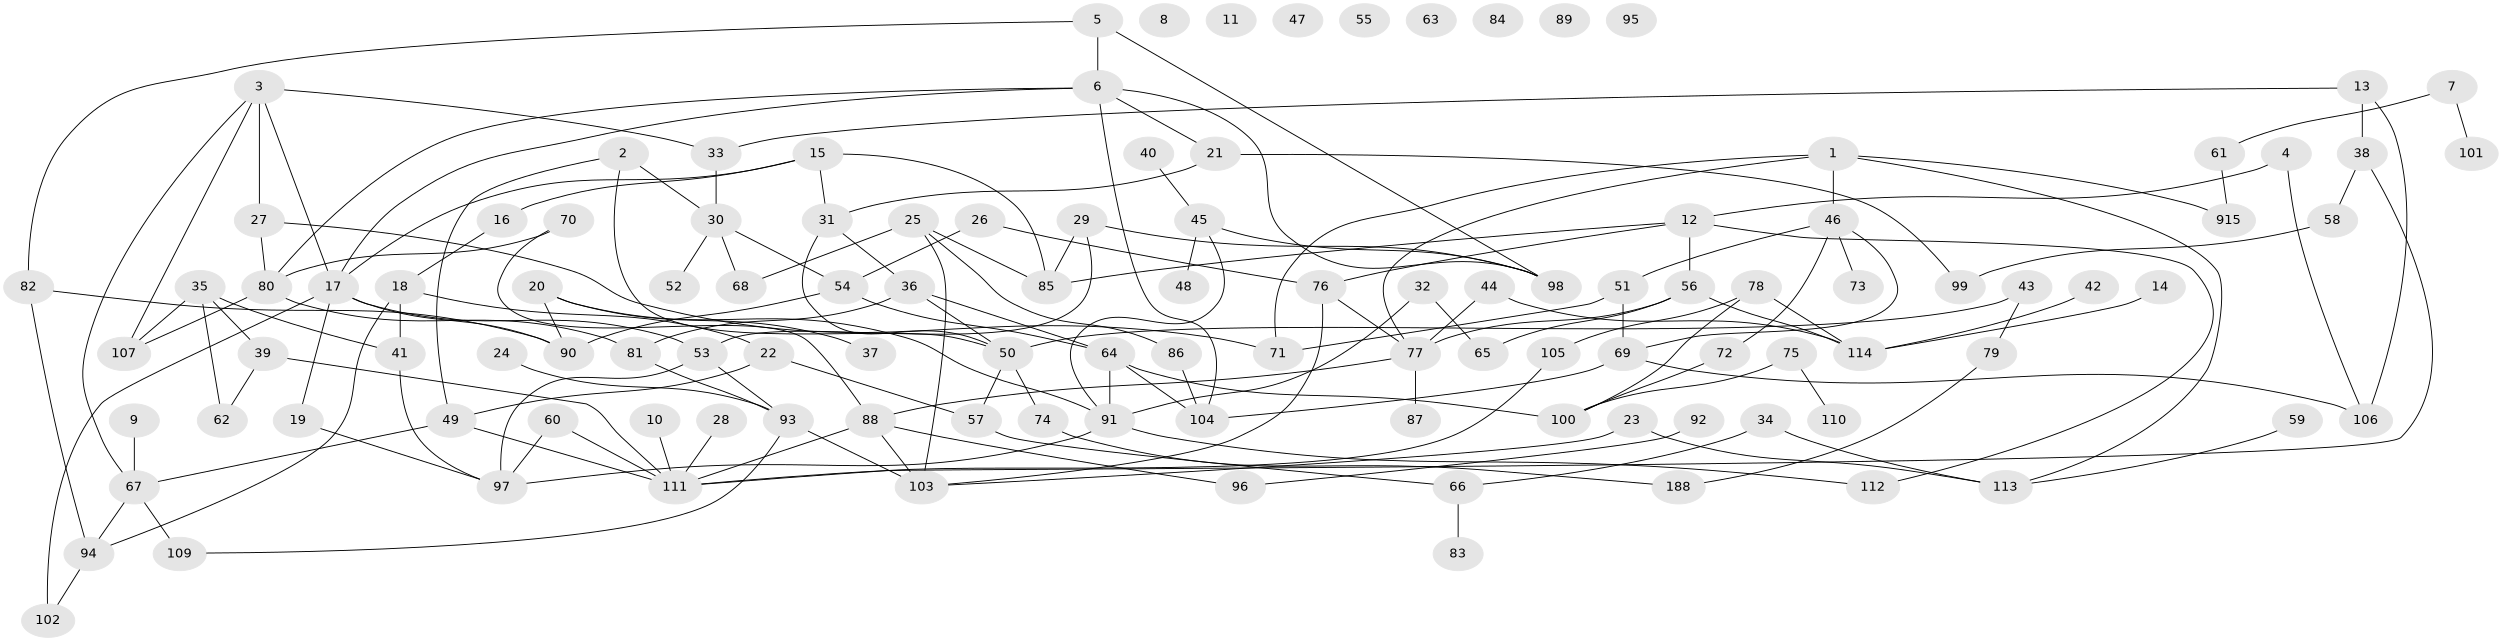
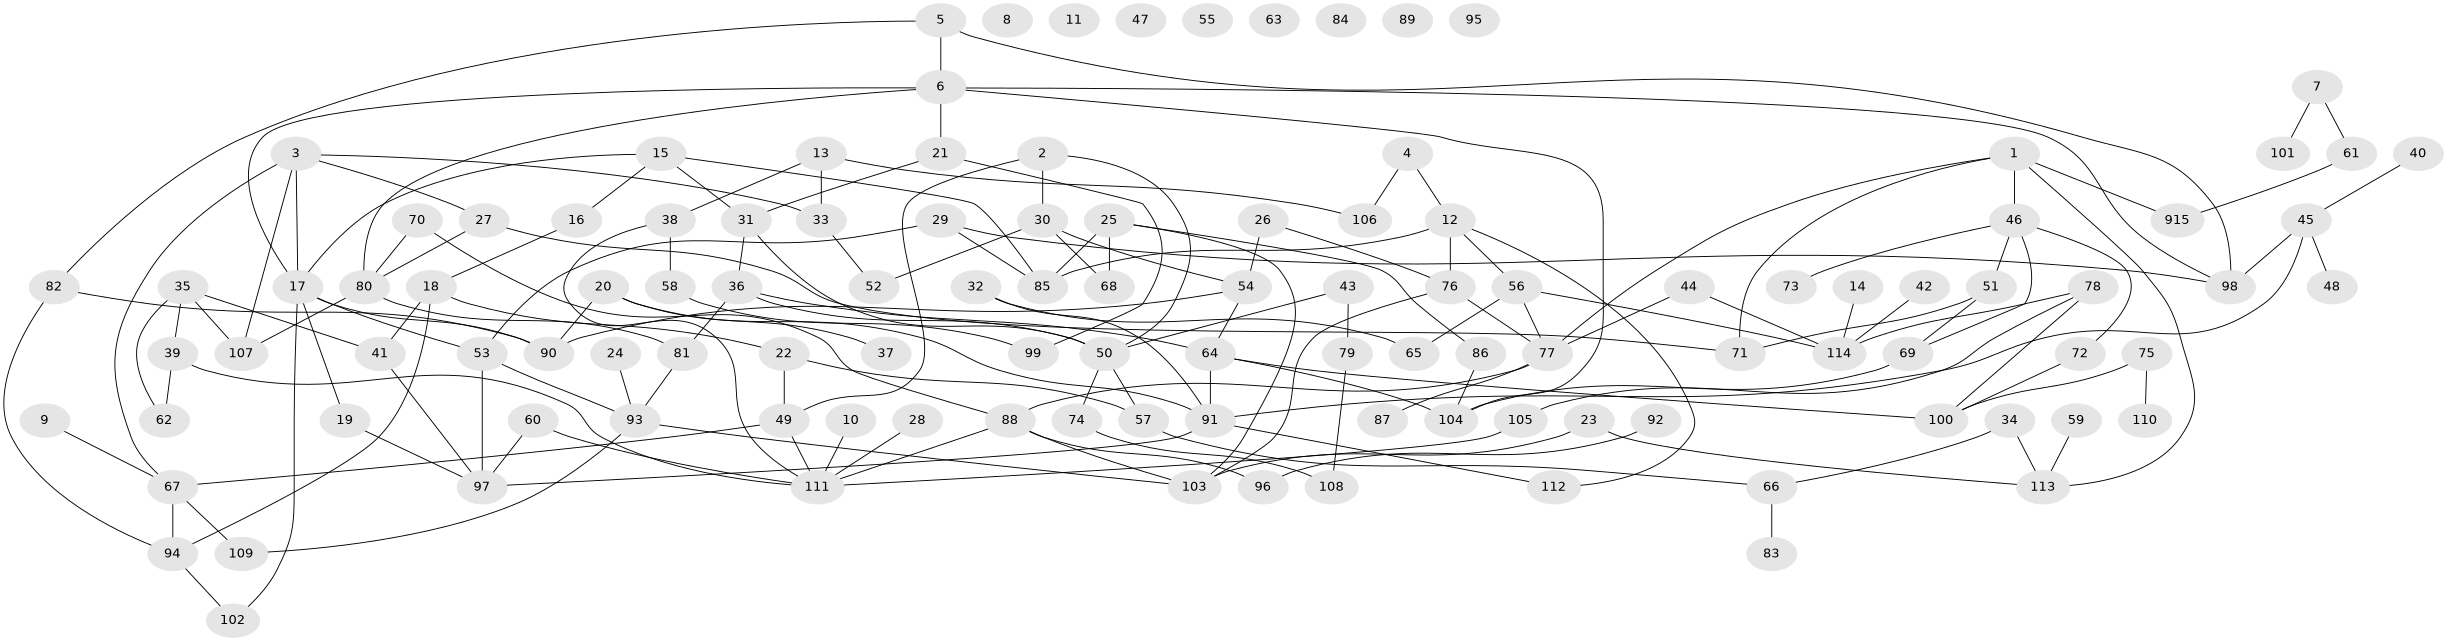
(716, 187) -> (848, 254)
(1997, 378) -> none
(1679, 487) -> (1332, 487)
